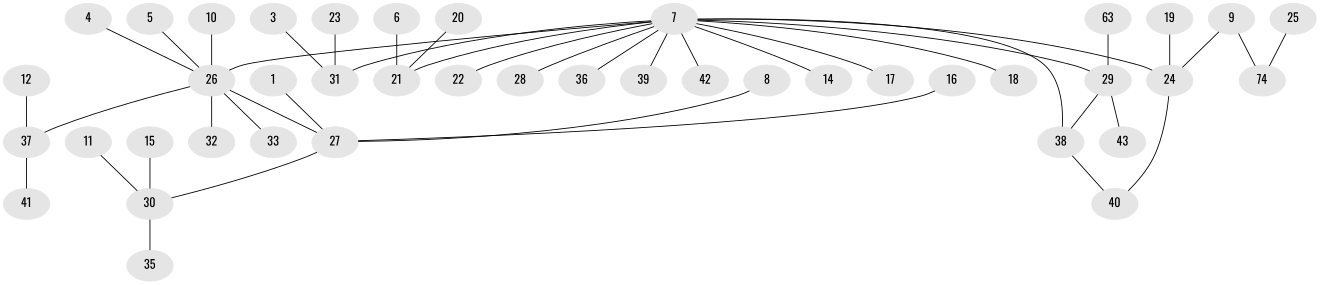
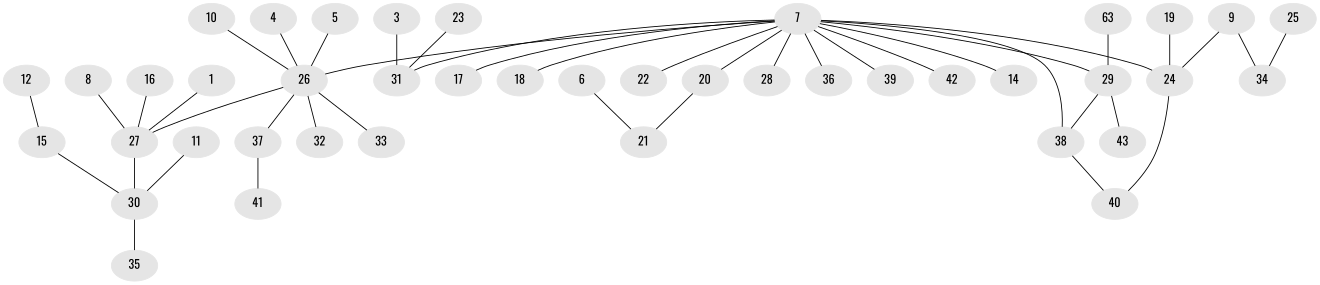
(532, 40) -> (751, 50)
(1262, 81) -> (1262, 81)
(27, 111) -> (34, 111)
